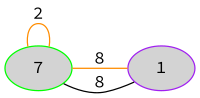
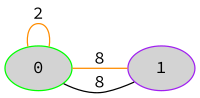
(38, 68) -> (38, 68)
